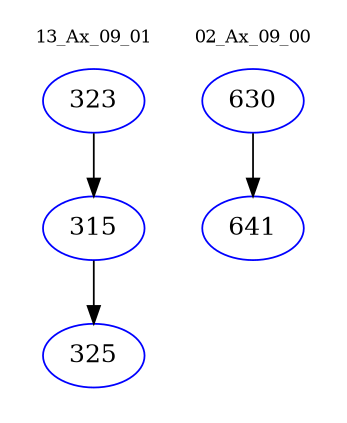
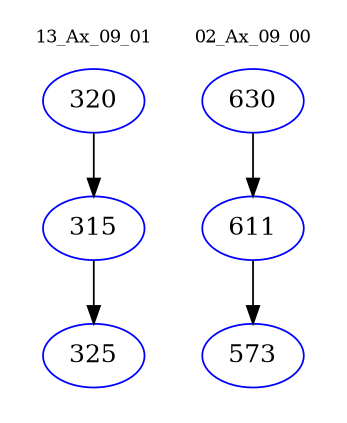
(94, 101) -> (94, 101)
(253, 228) -> (253, 228)
none -> (253, 356)
